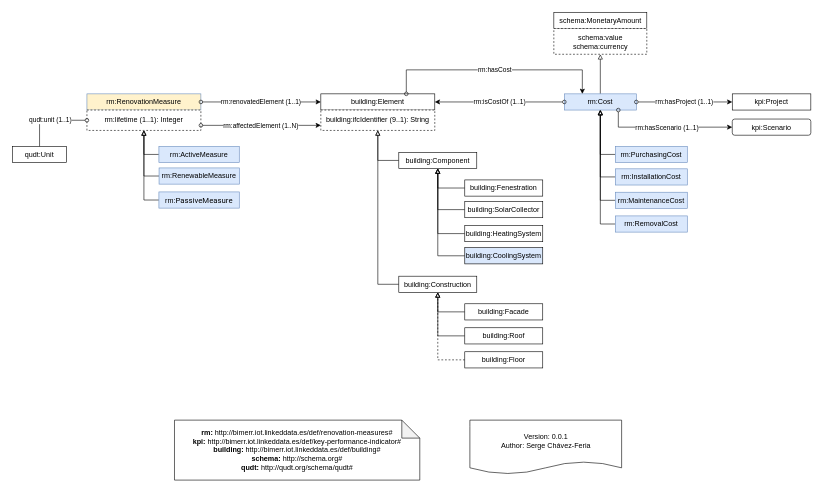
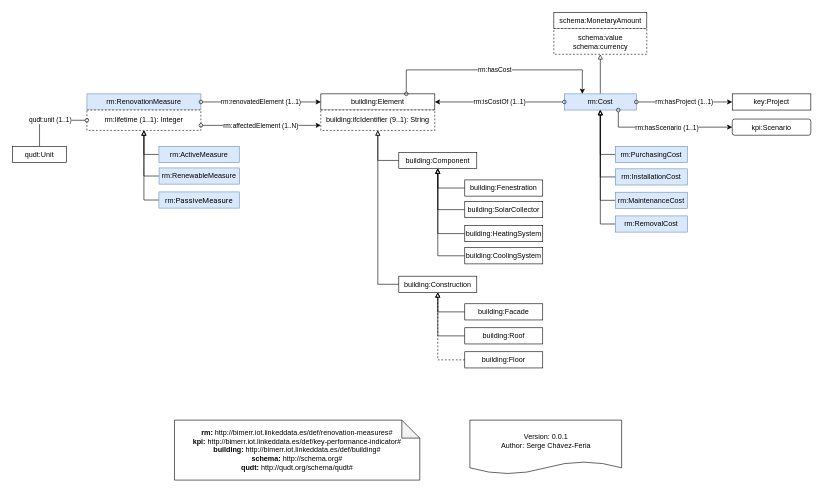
(144, 102) -> (144, 102)
(772, 102) -> (772, 102)
(504, 256) -> (504, 256)
